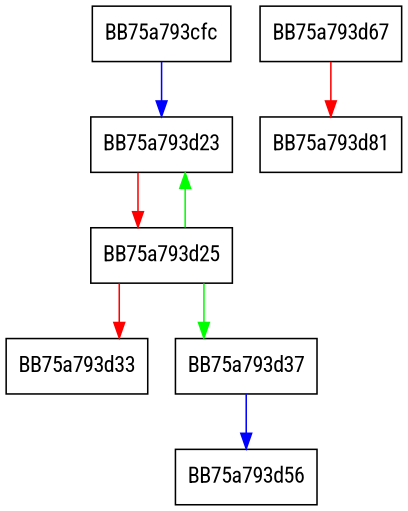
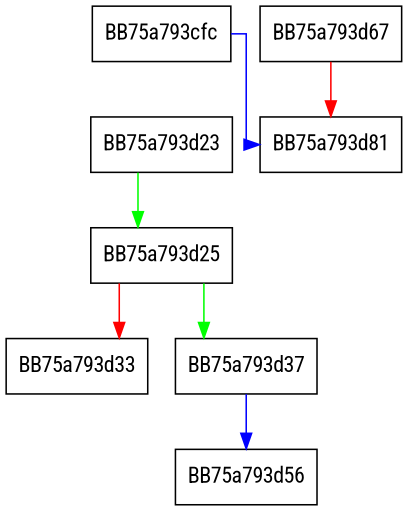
(162, 81) -> (246, 82)
(138, 192) -> (138, 192)
(185, 208) -> none
